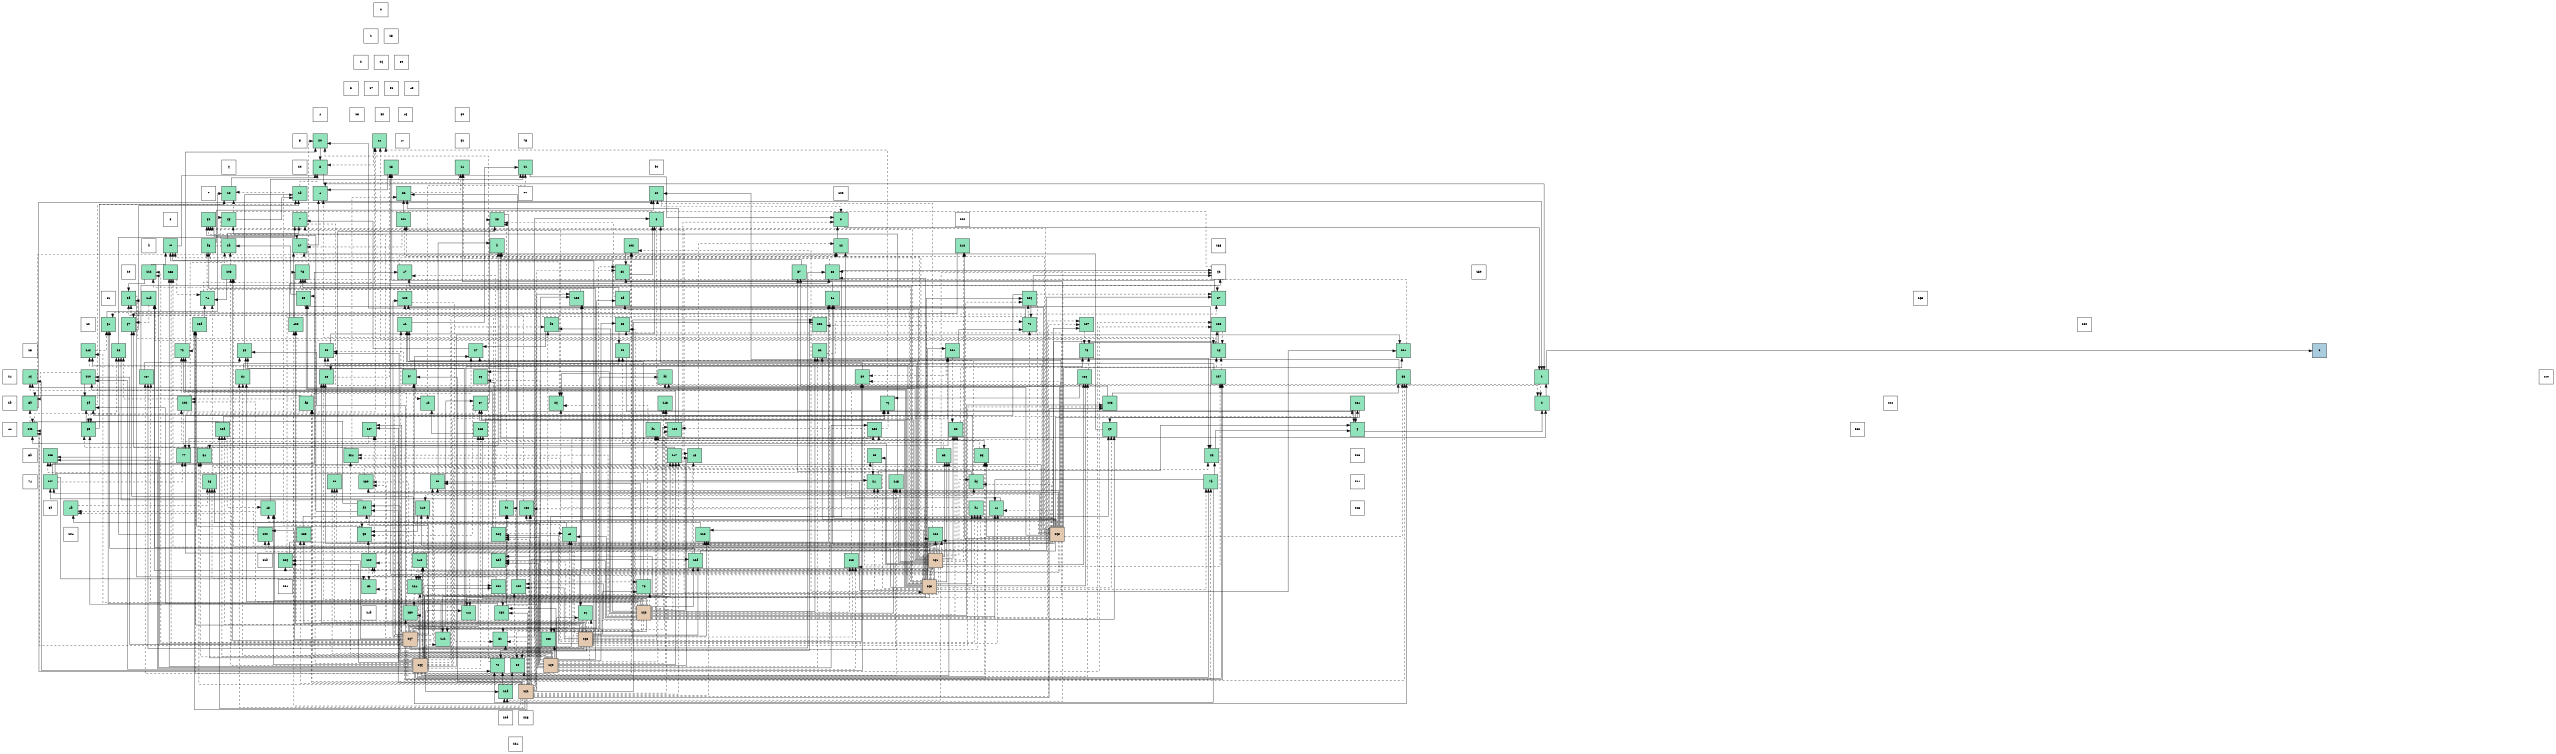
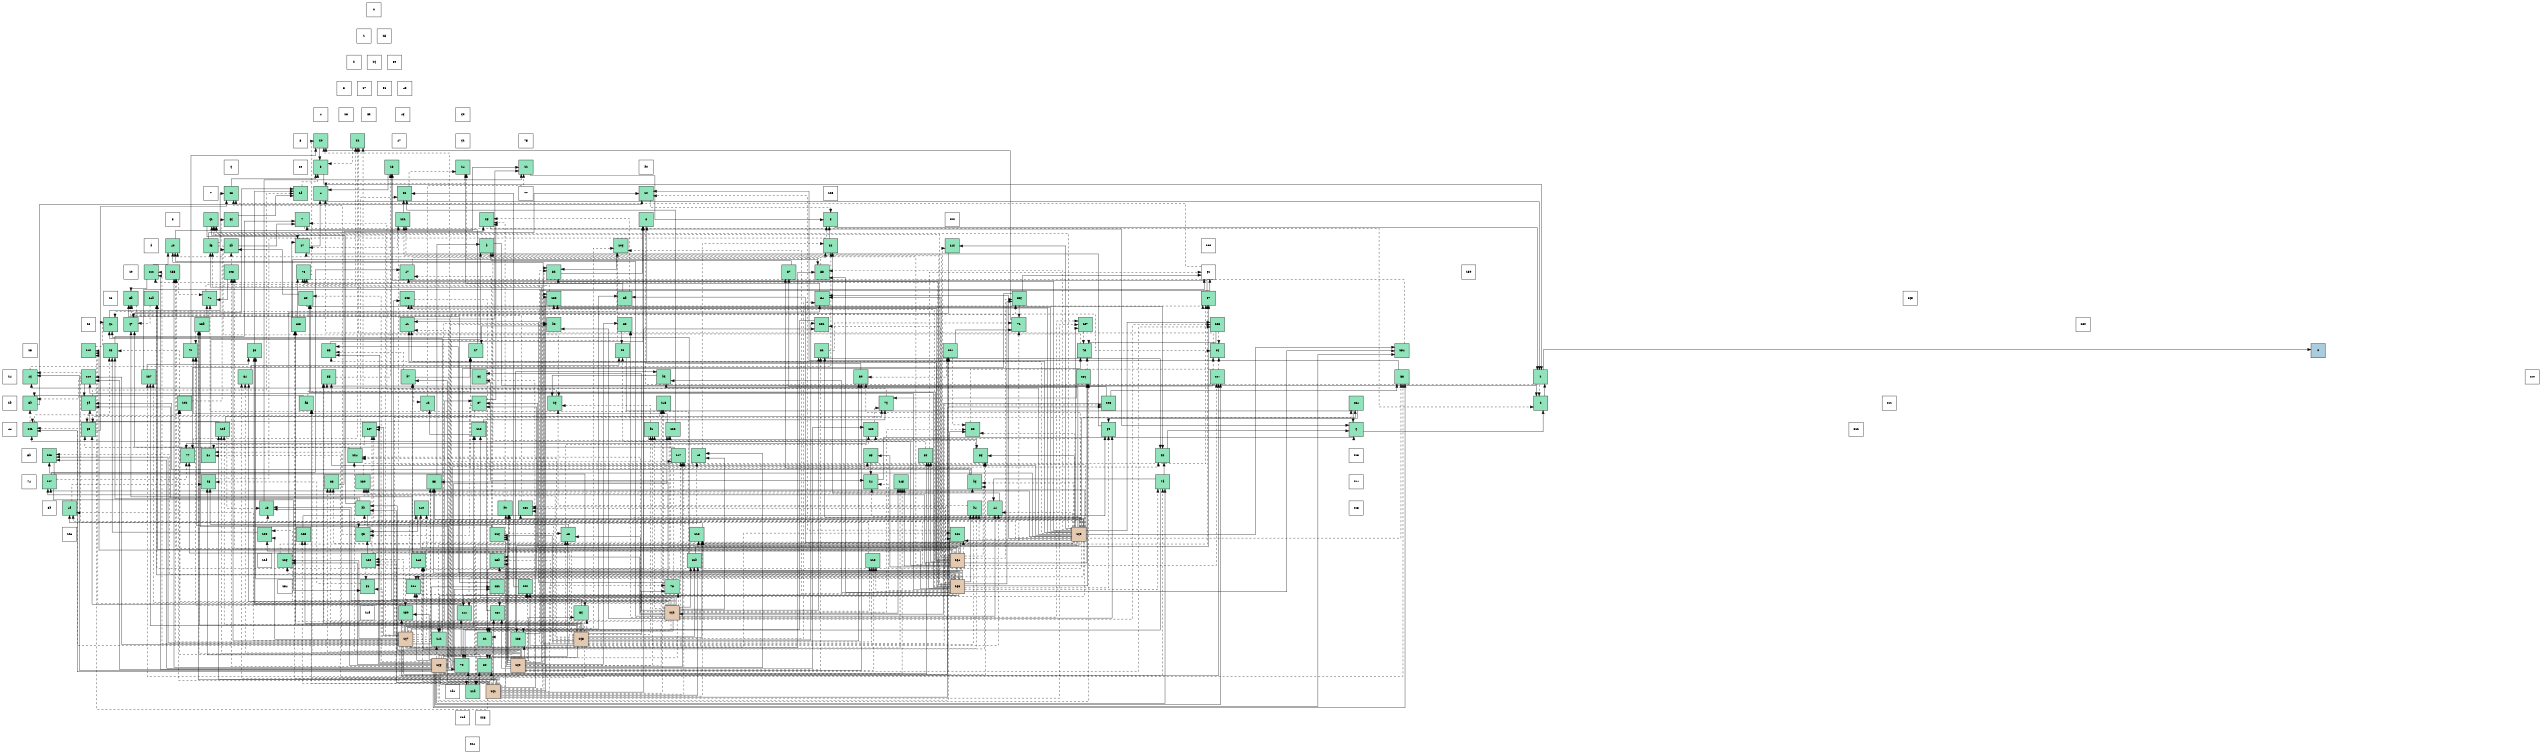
(706, 234) -> none
(684, 389) -> (828, 256)
(670, 586) -> (455, 461)
(966, 602) -> (944, 560)
none -> (453, 692)
